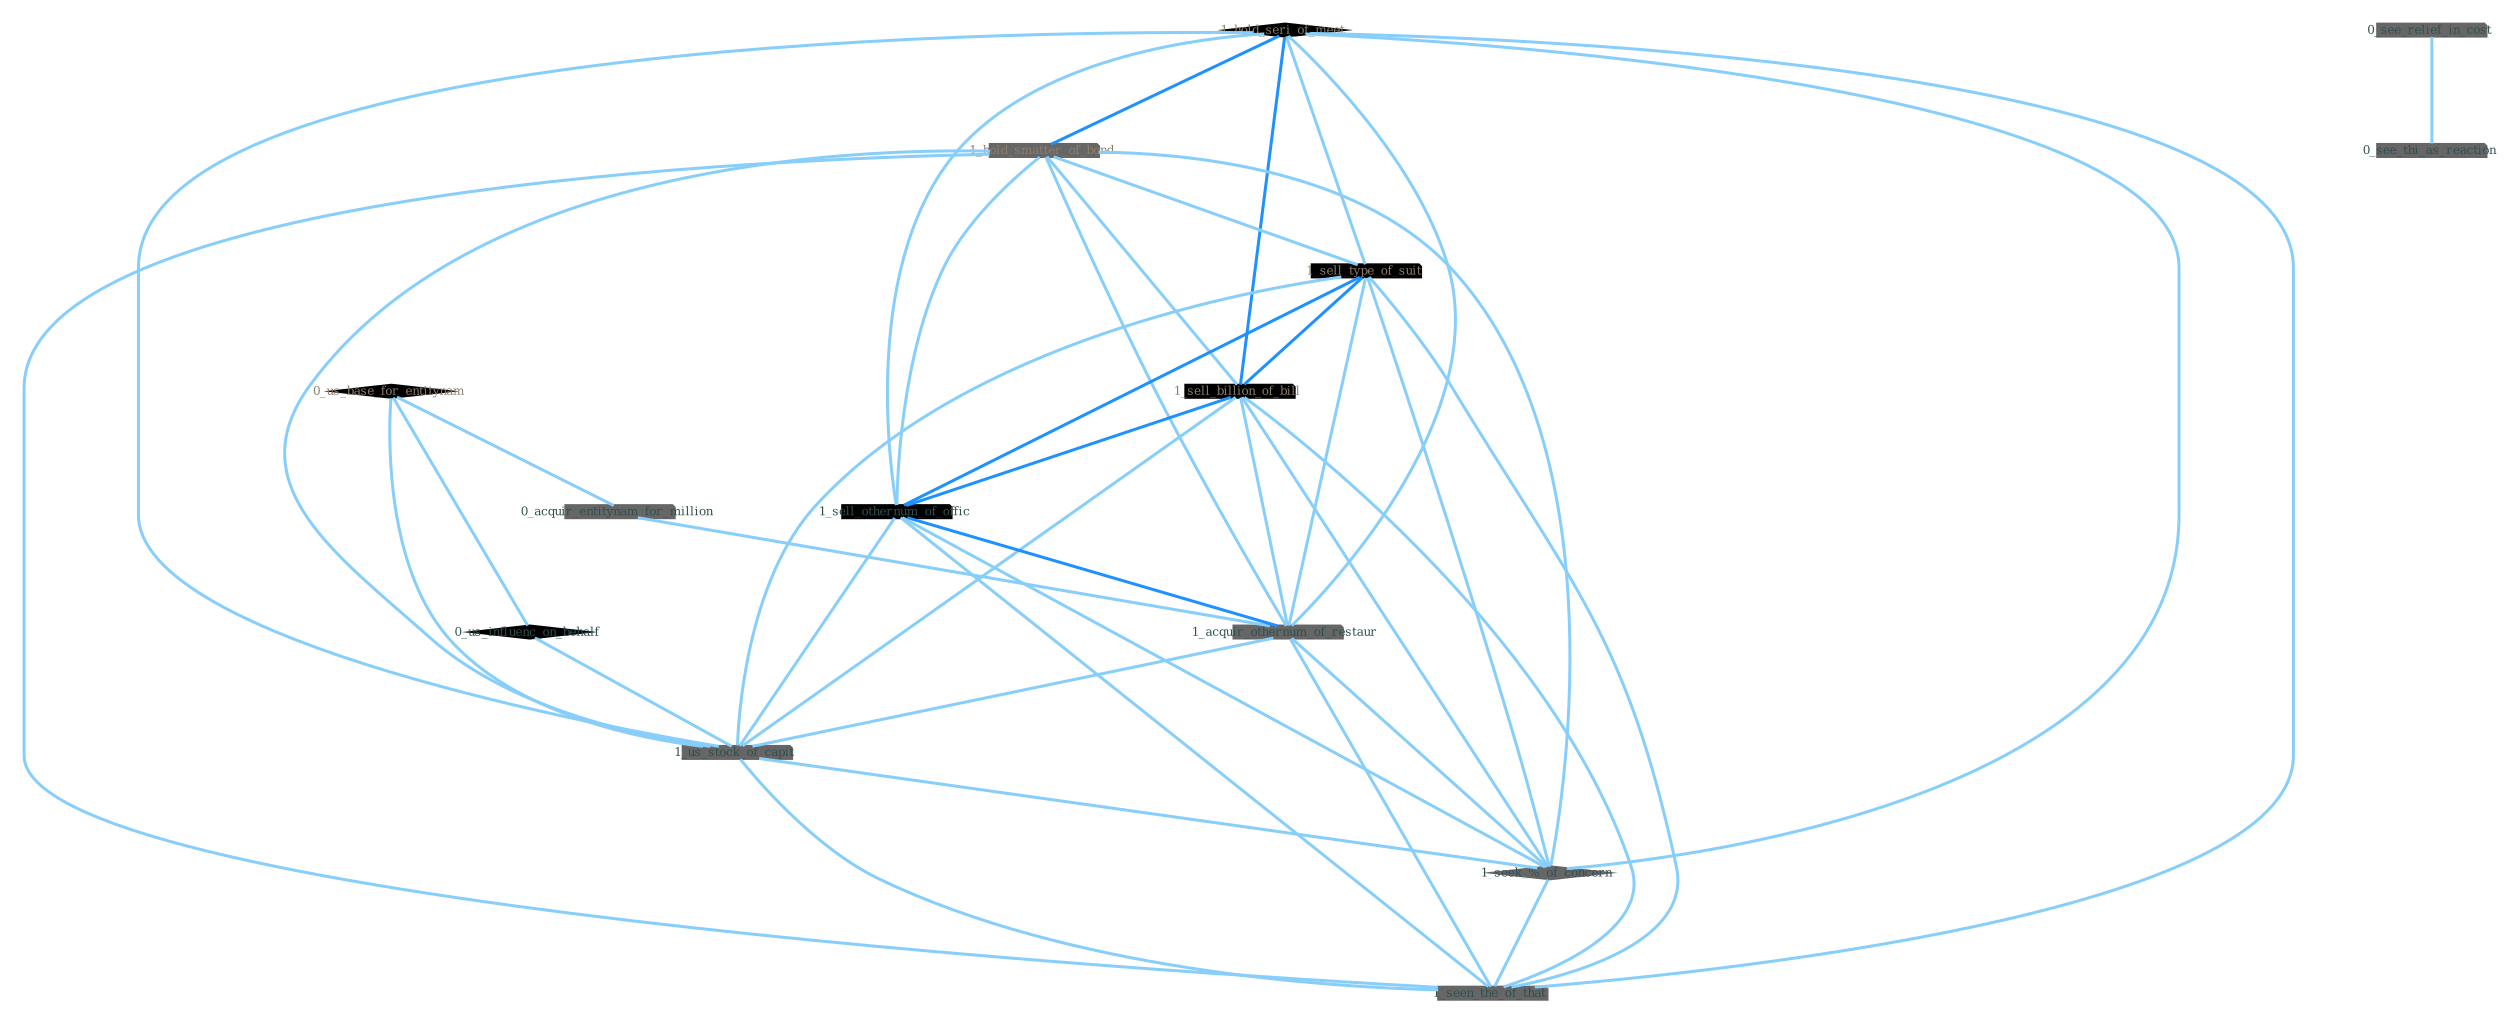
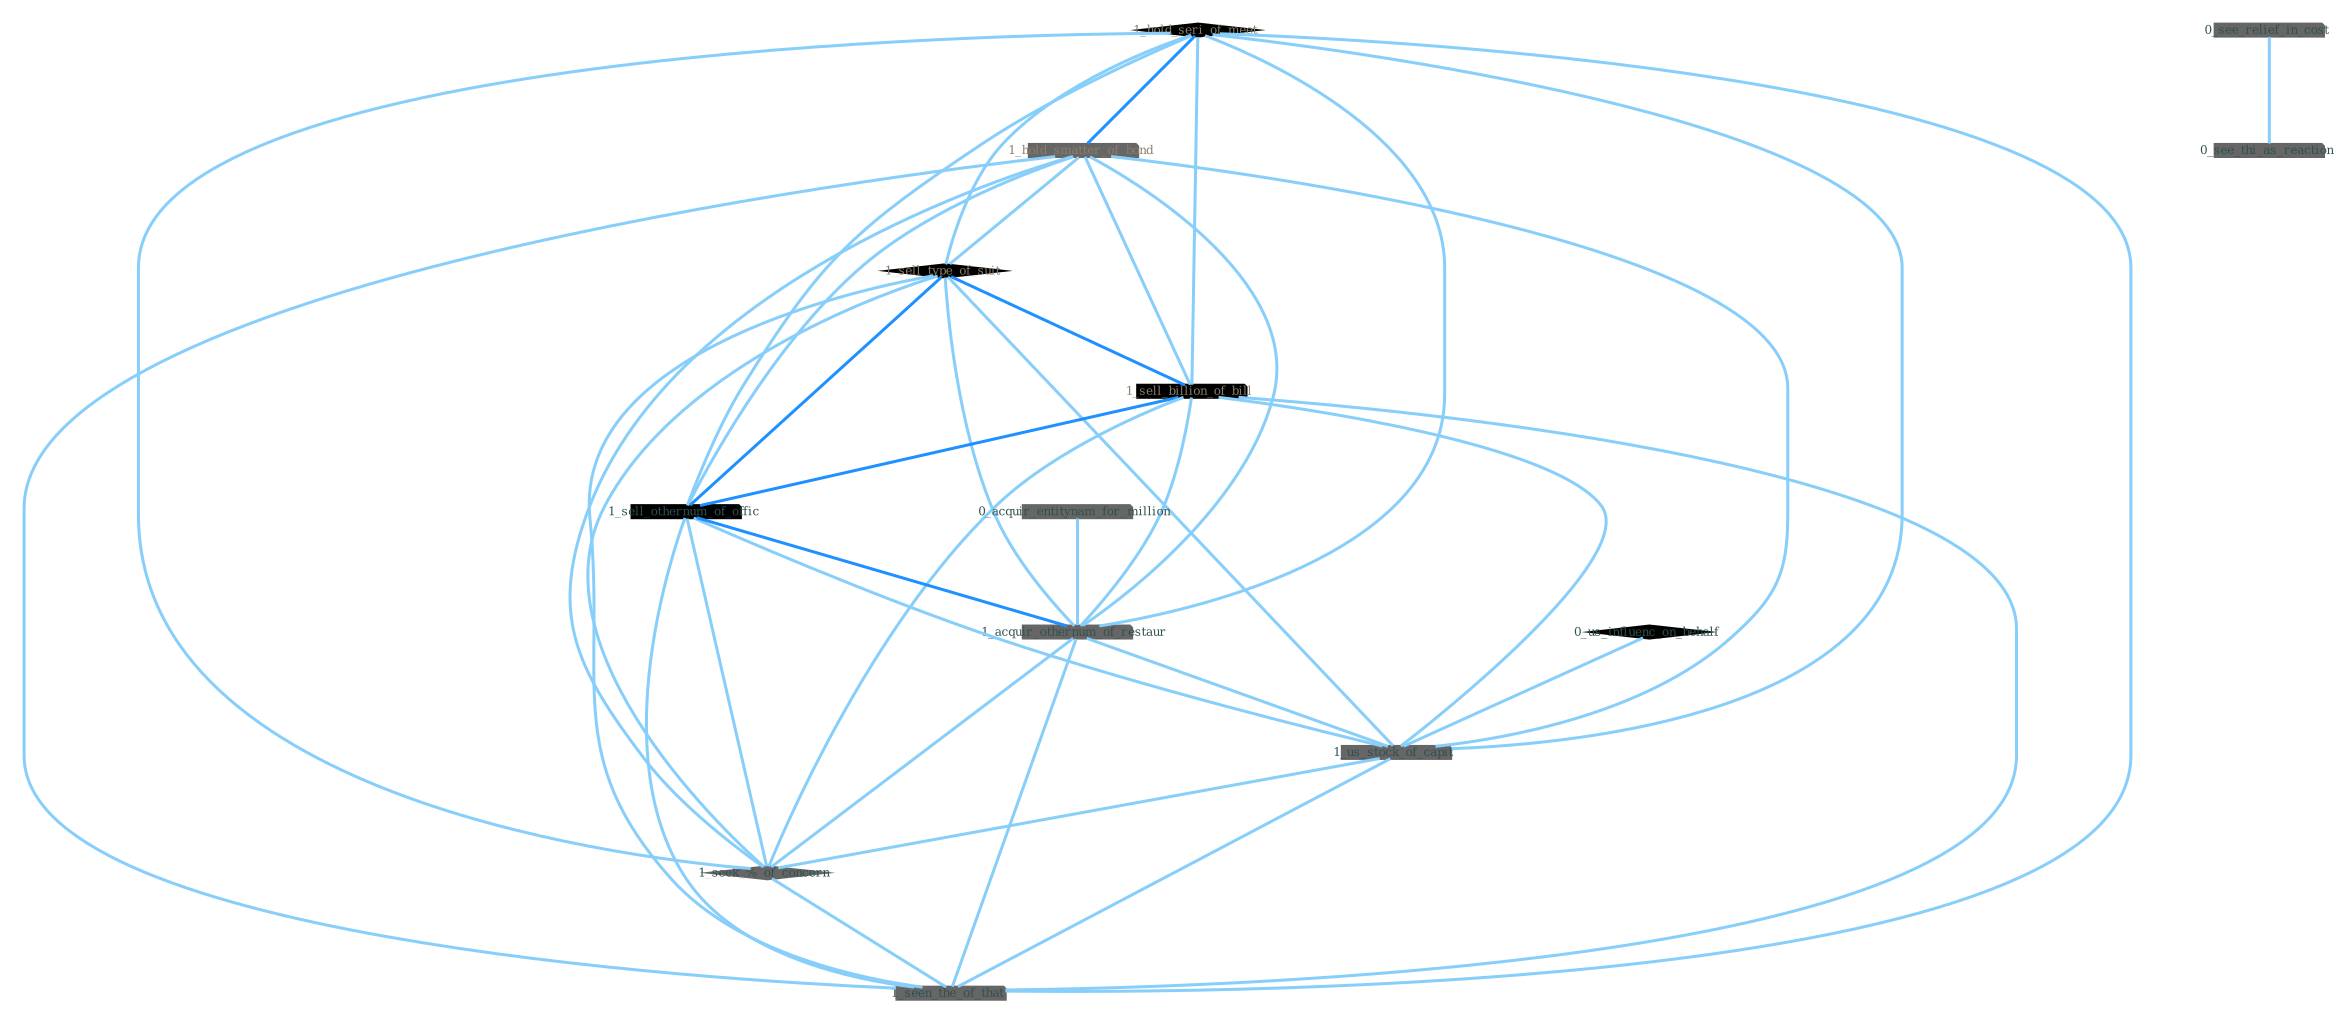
(1263, 211) -> (1195, 202)
(1366, 271) -> (945, 271)
(391, 391) -> none
